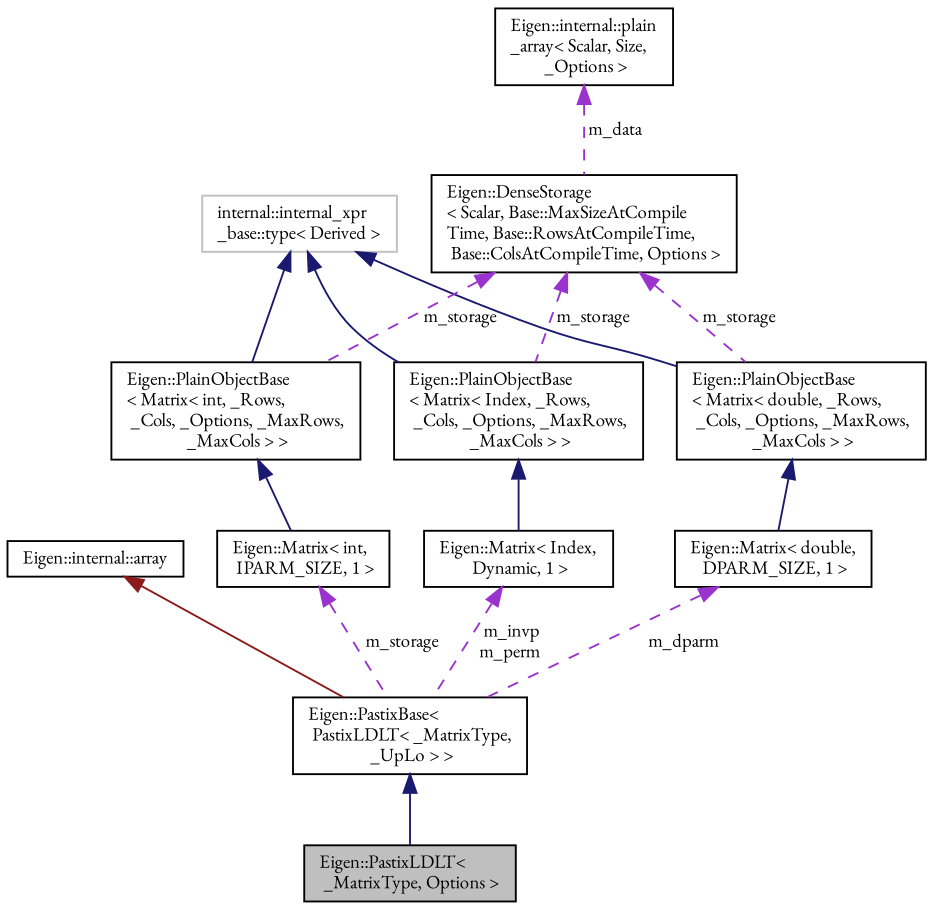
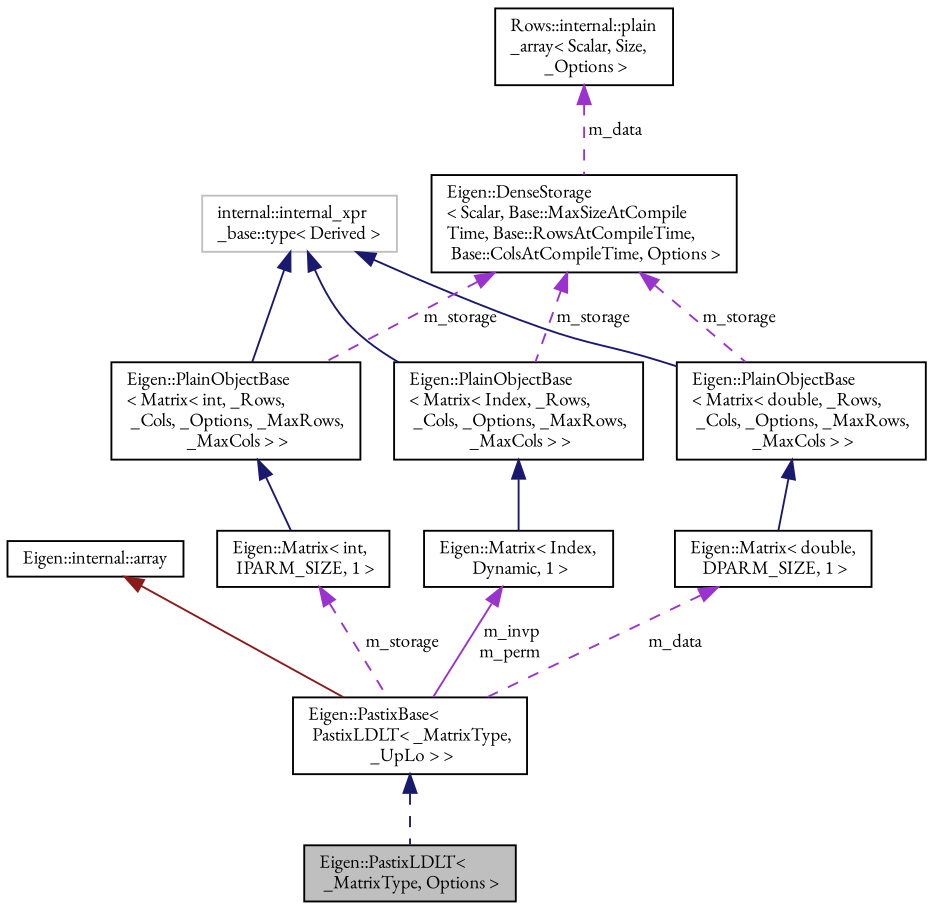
(584, 47) -> (584, 47)
(681, 642) -> (673, 642)
(462, 650) -> (462, 650)
(410, 819) -> (410, 819)
